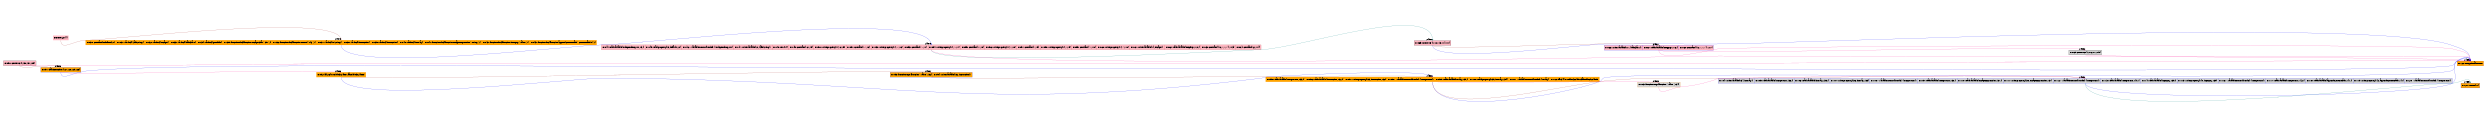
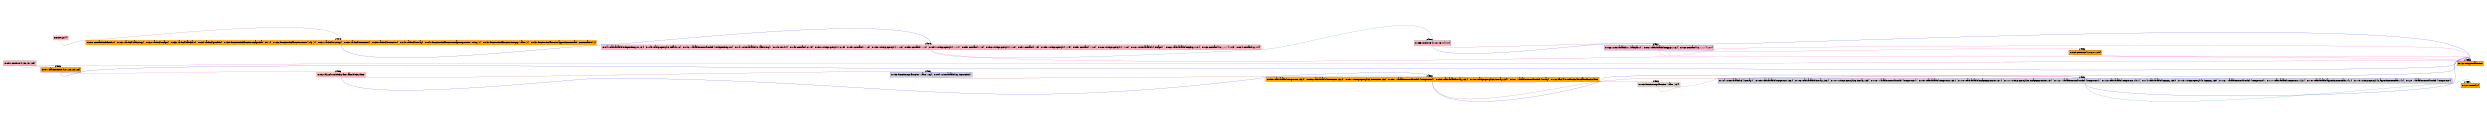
(2085, 53) -> (2085, 53)
(341, 75) -> (341, 75)
(931, 75) -> (931, 75)
